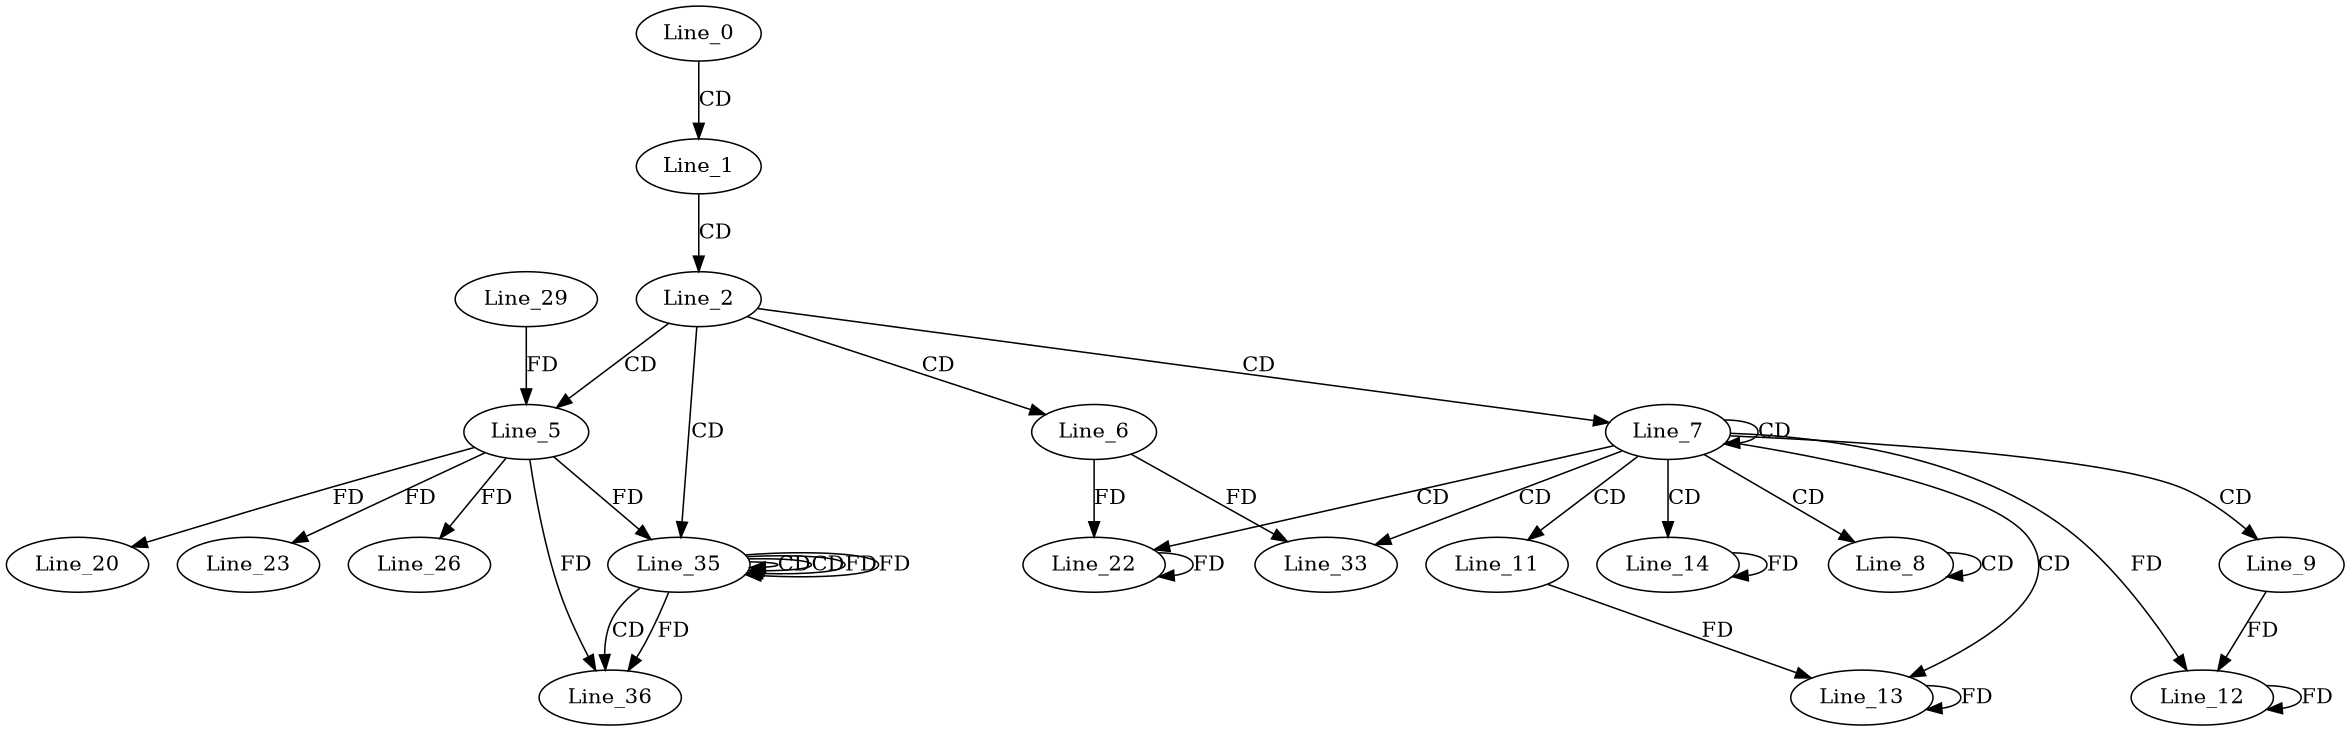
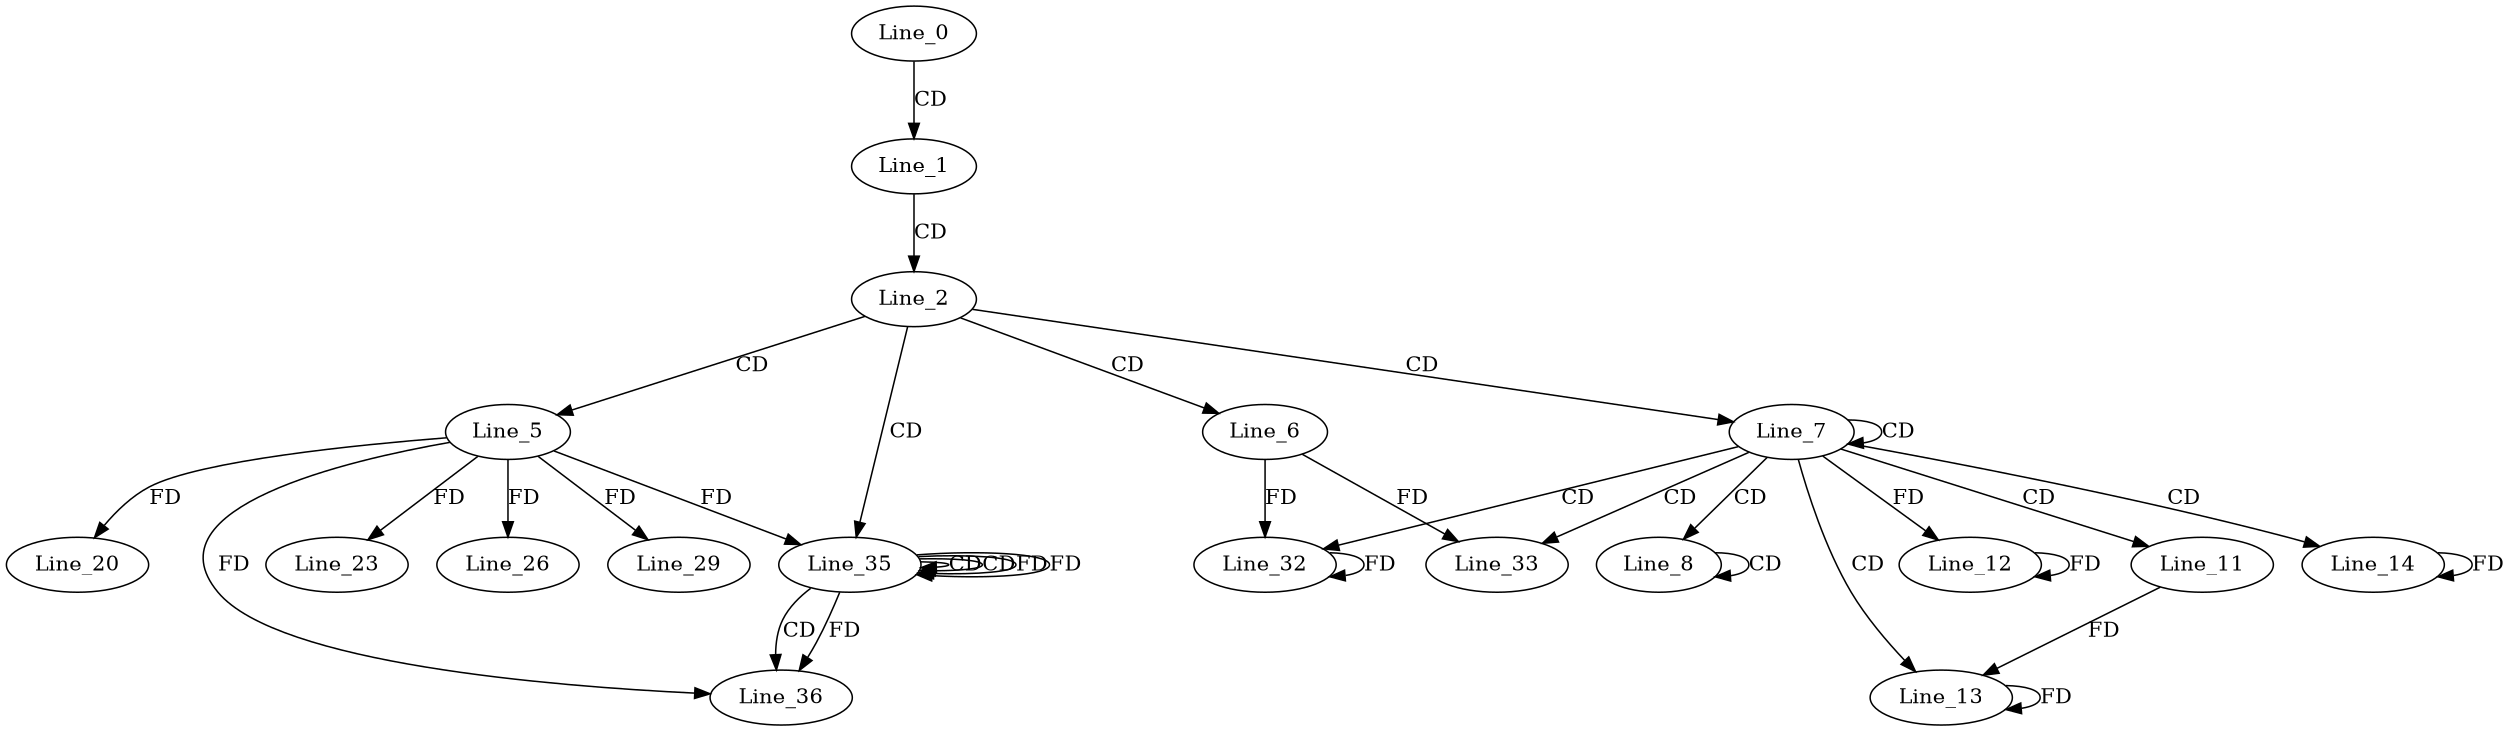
(526, 358) -> (587, 493)
(1094, 565) -> (1265, 565)
(2282, 565) -> none
